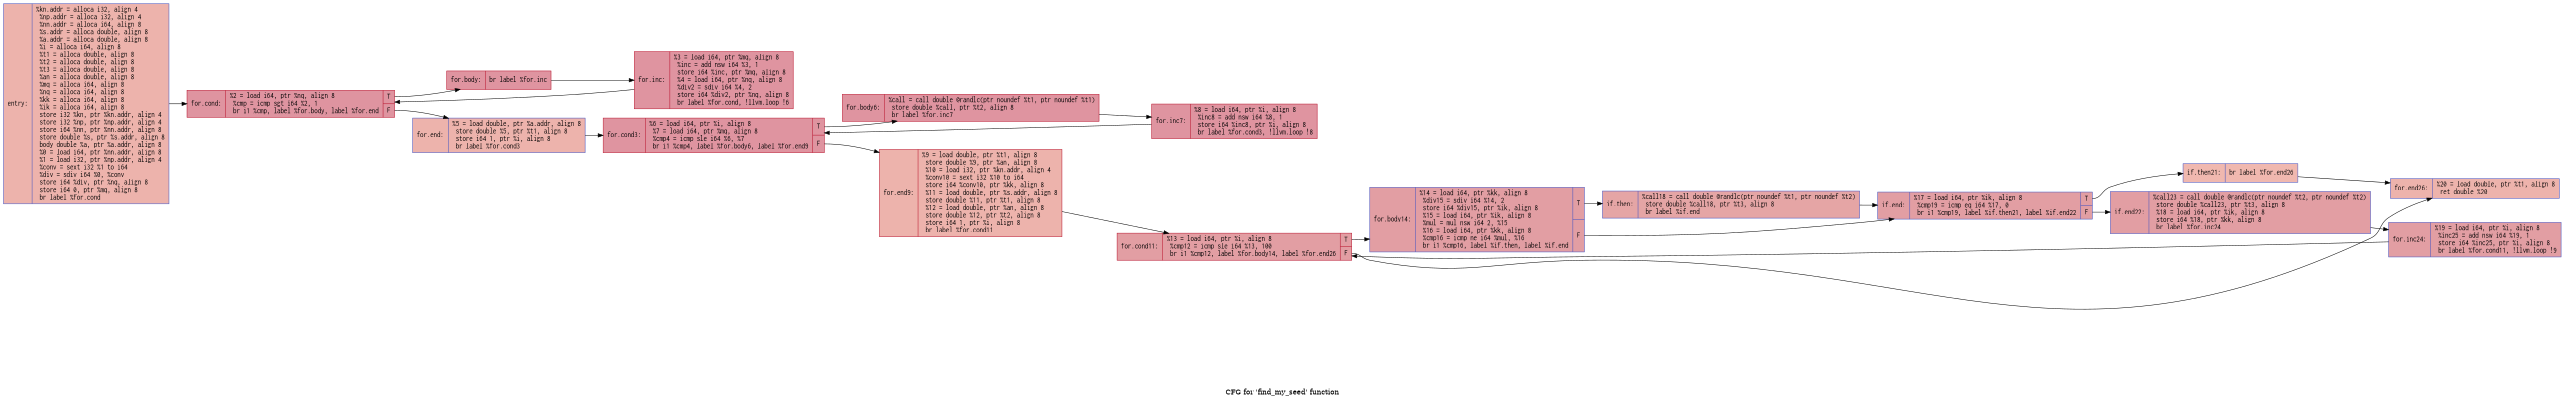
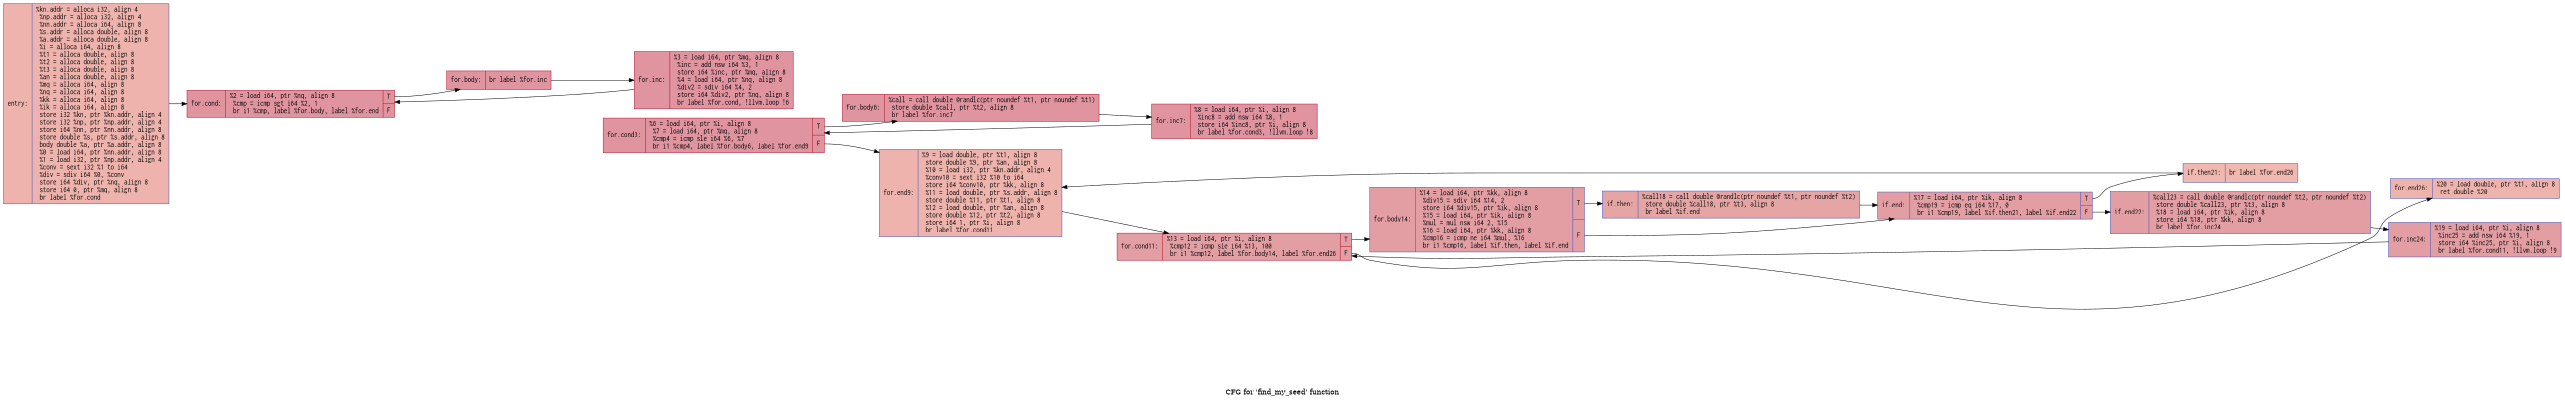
(499, 135) -> none
(2342, 180) -> (1625, 173)
(971, 193) -> (971, 193)
